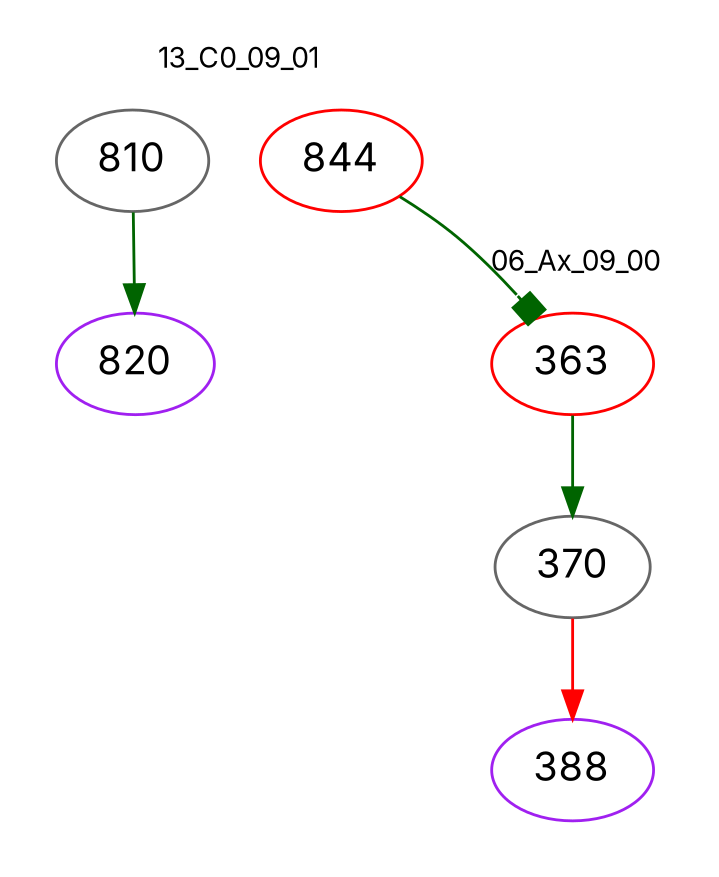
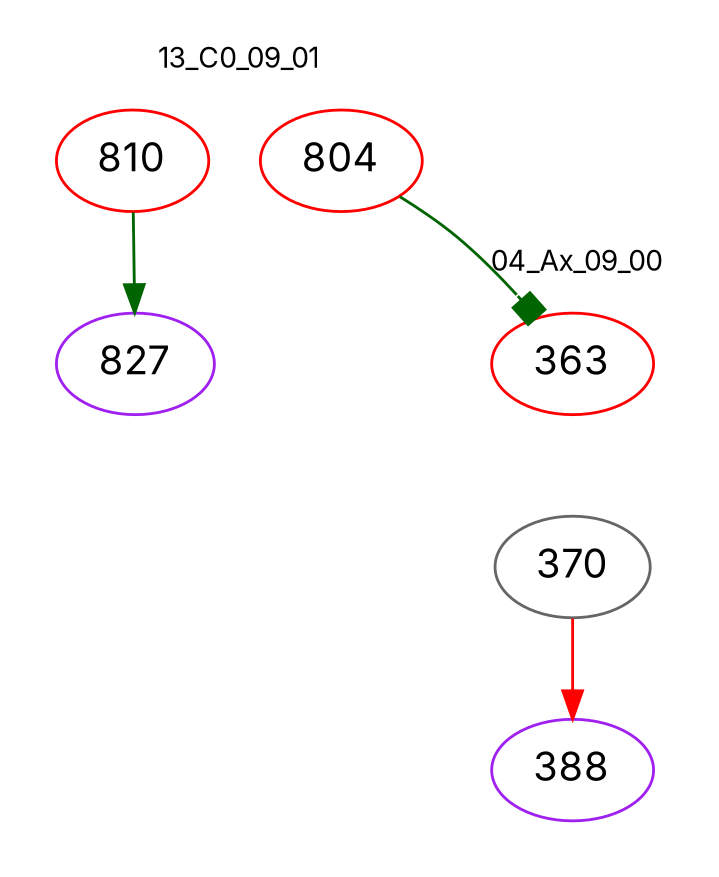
(133, 161) -> (133, 161)
(341, 161) -> (341, 161)
(577, 264) -> (577, 264)
(135, 364) -> (135, 364)
(573, 452) -> none
